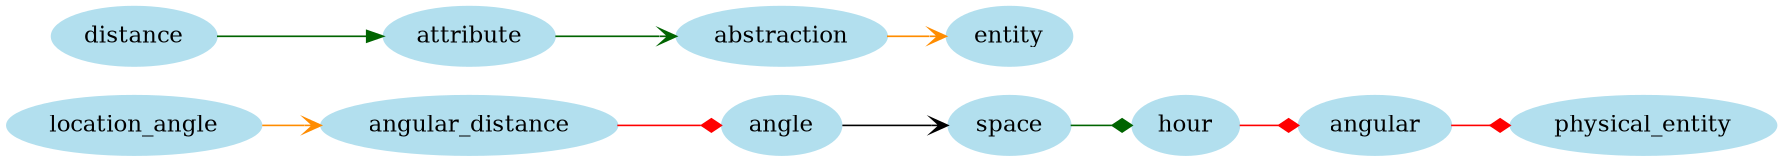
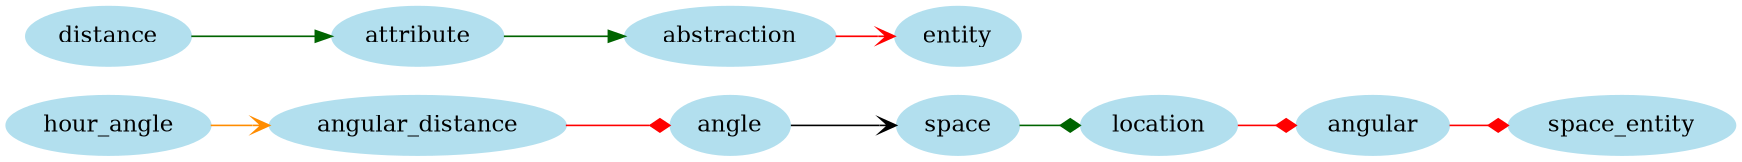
(607, 36) -> (556, 36)
(908, 36) -> (857, 36)
(134, 125) -> (108, 125)
(1186, 125) -> (1159, 125)
(1643, 125) -> (1622, 125)
